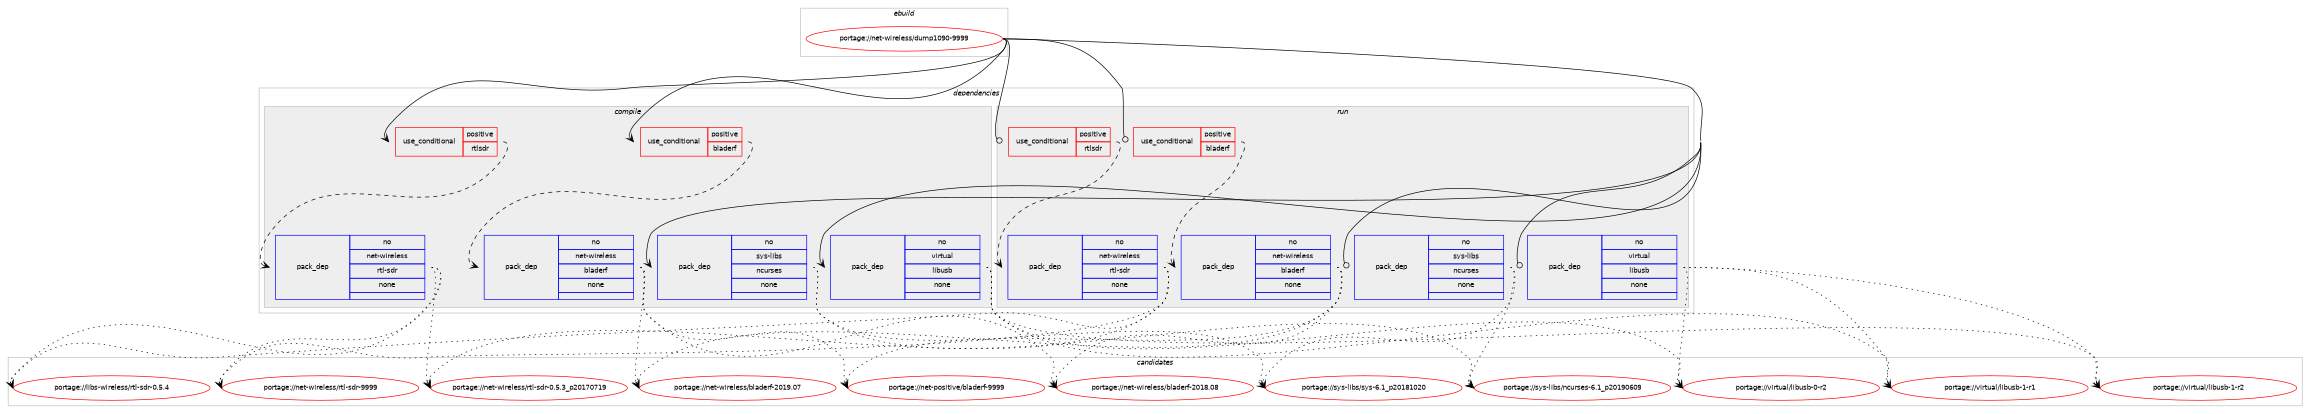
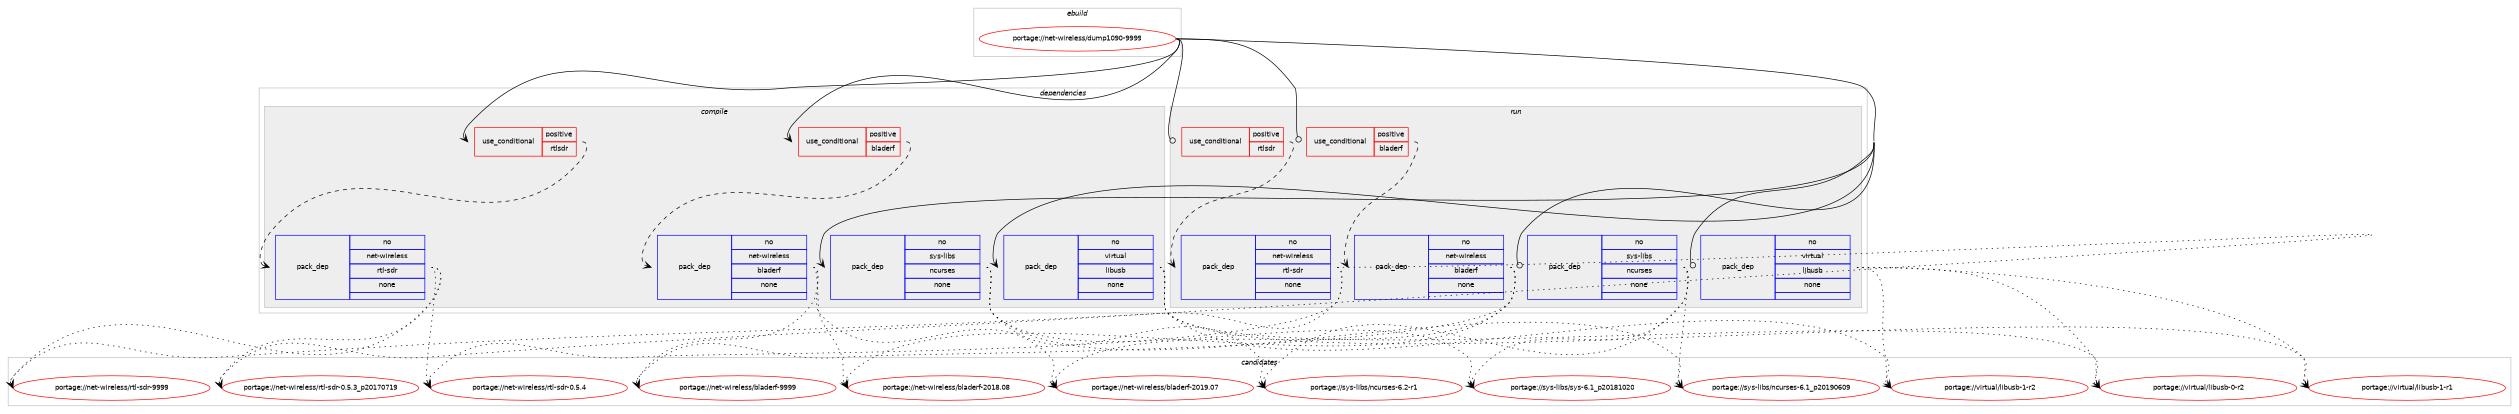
(112, 388) -> (529, 388)
(947, 388) -> (738, 388)
none -> (1364, 388)
